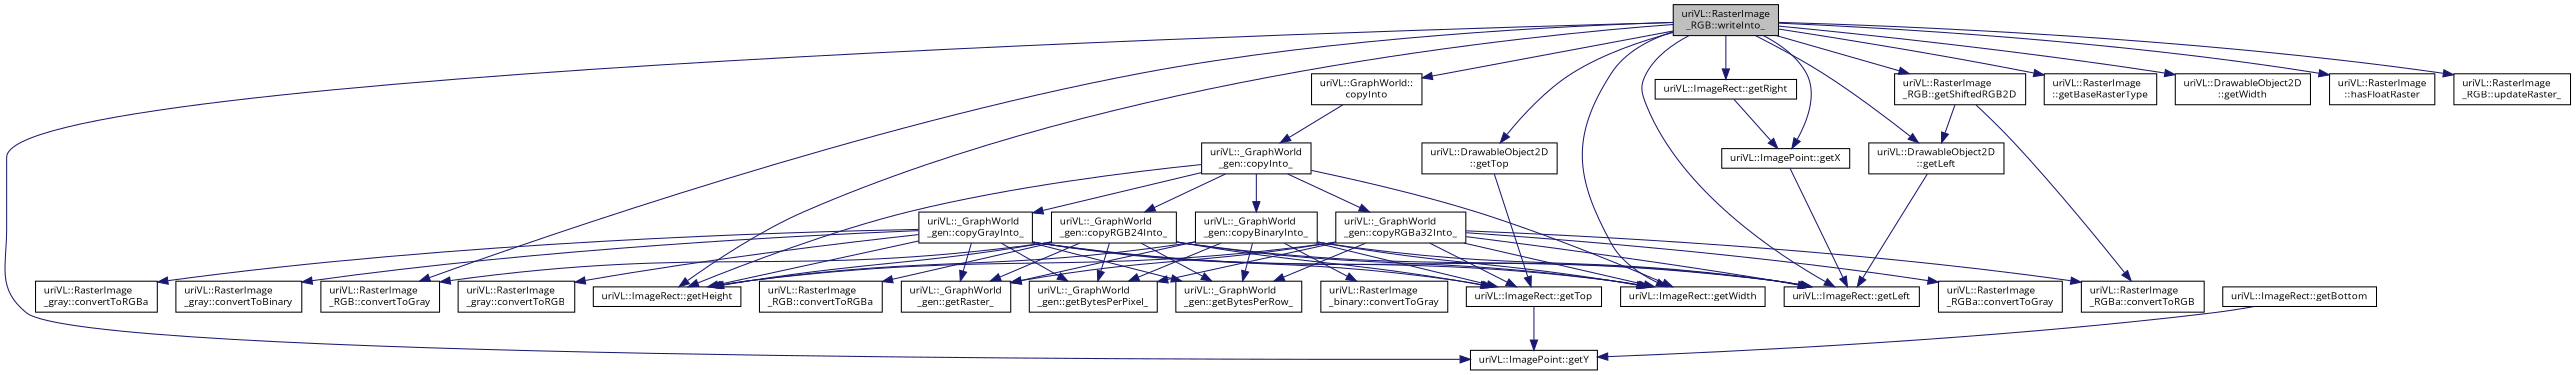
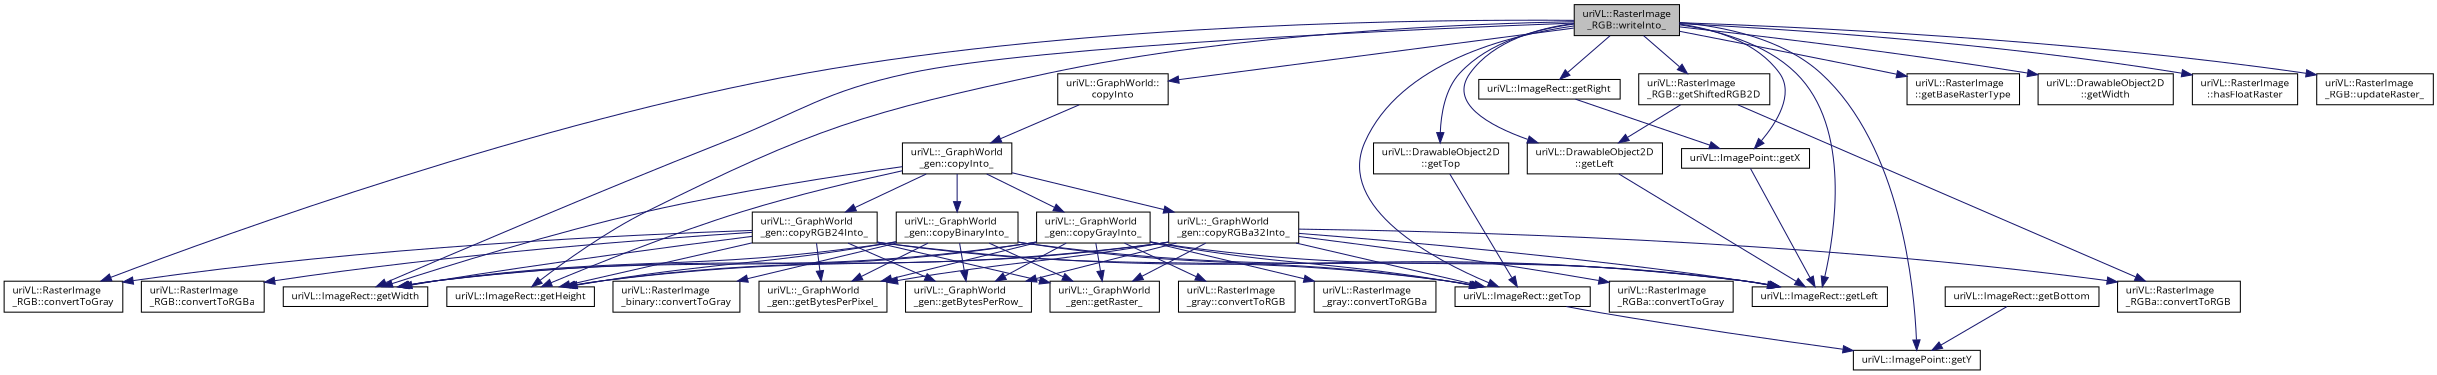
none -> (1376, 124)
(239, 297) -> none
